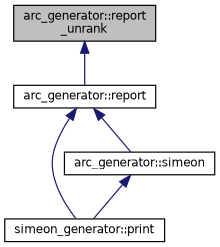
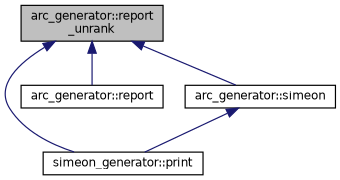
(116, 135) -> (190, 66)
(53, 170) -> (10, 109)
